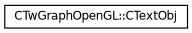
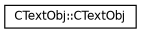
(96, 17) -> (70, 17)
